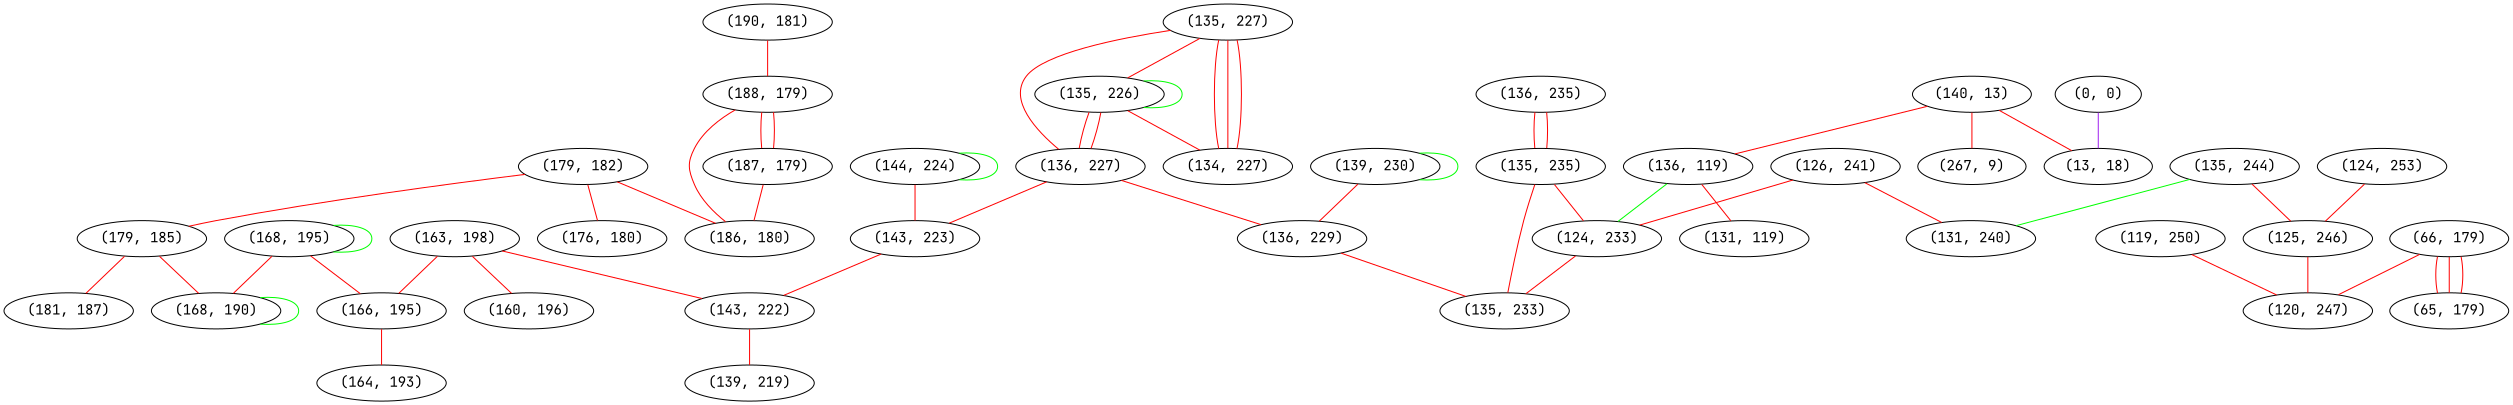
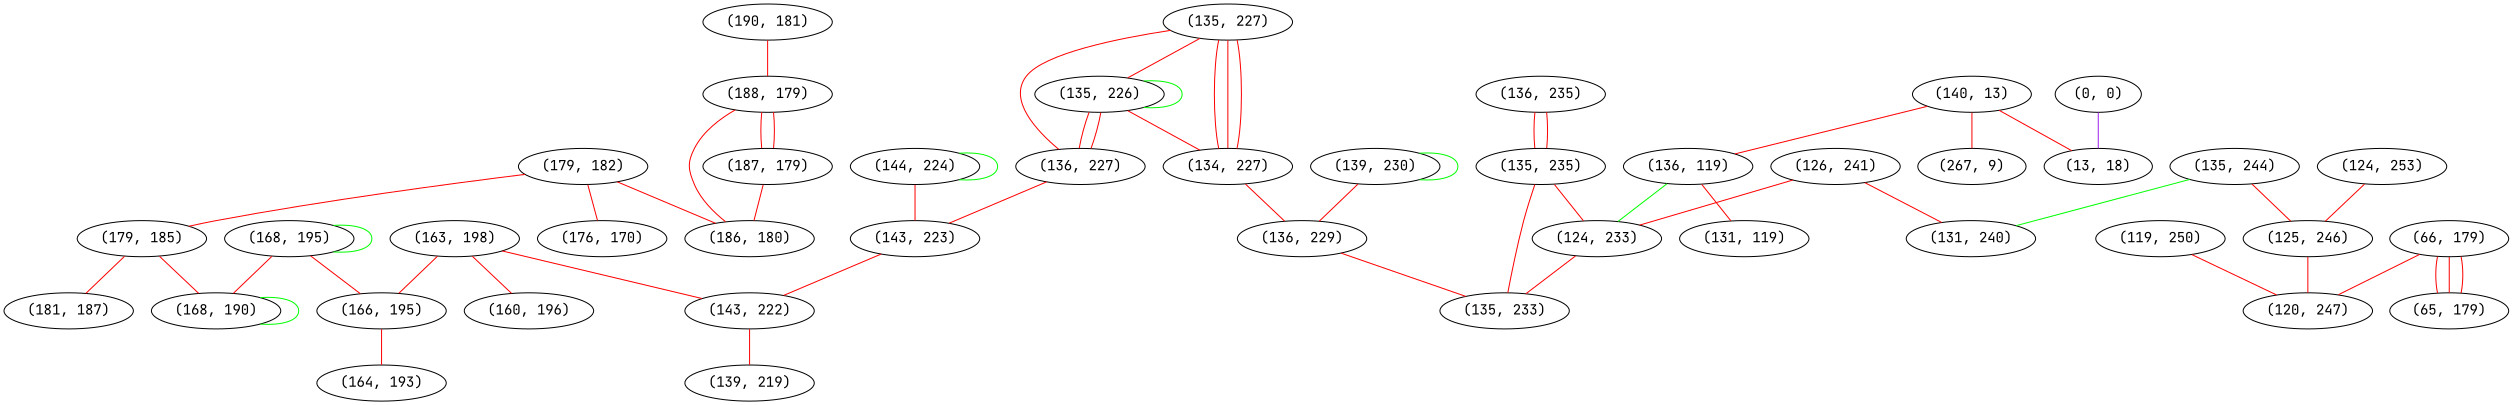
(1191, 203) -> (1265, 203)
(602, 239) -> (602, 239)
